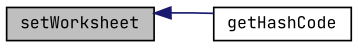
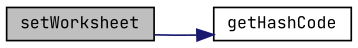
(192, 13) -> (176, 35)
